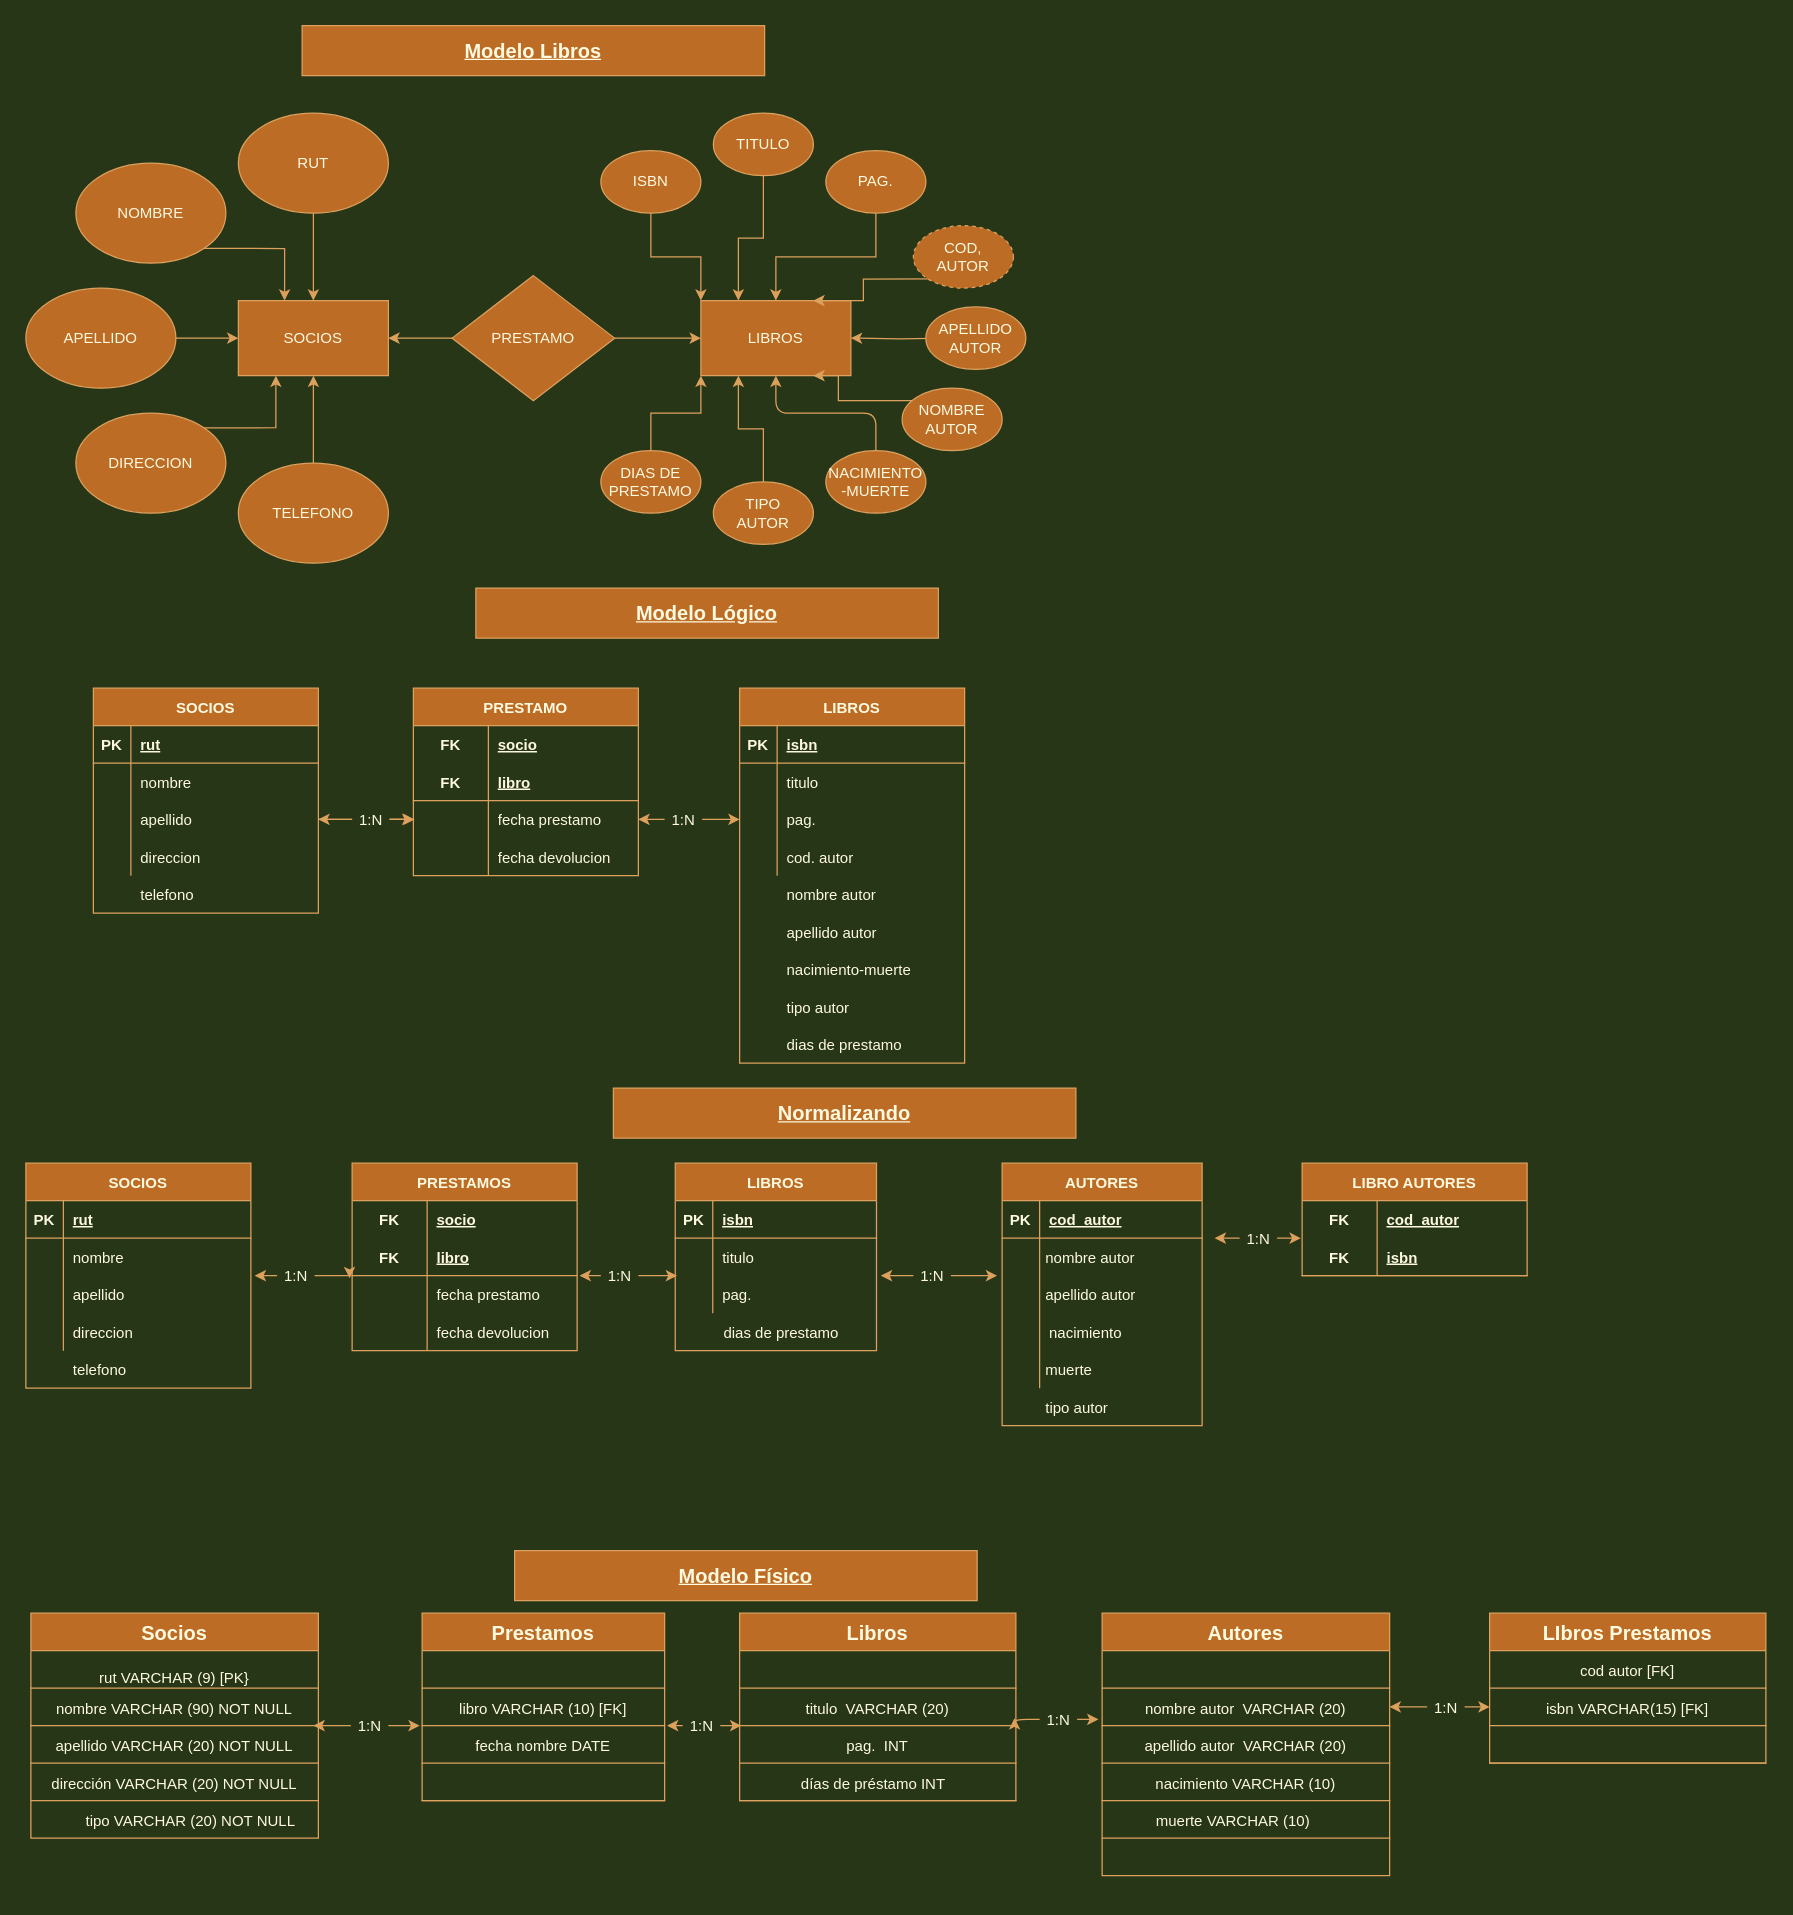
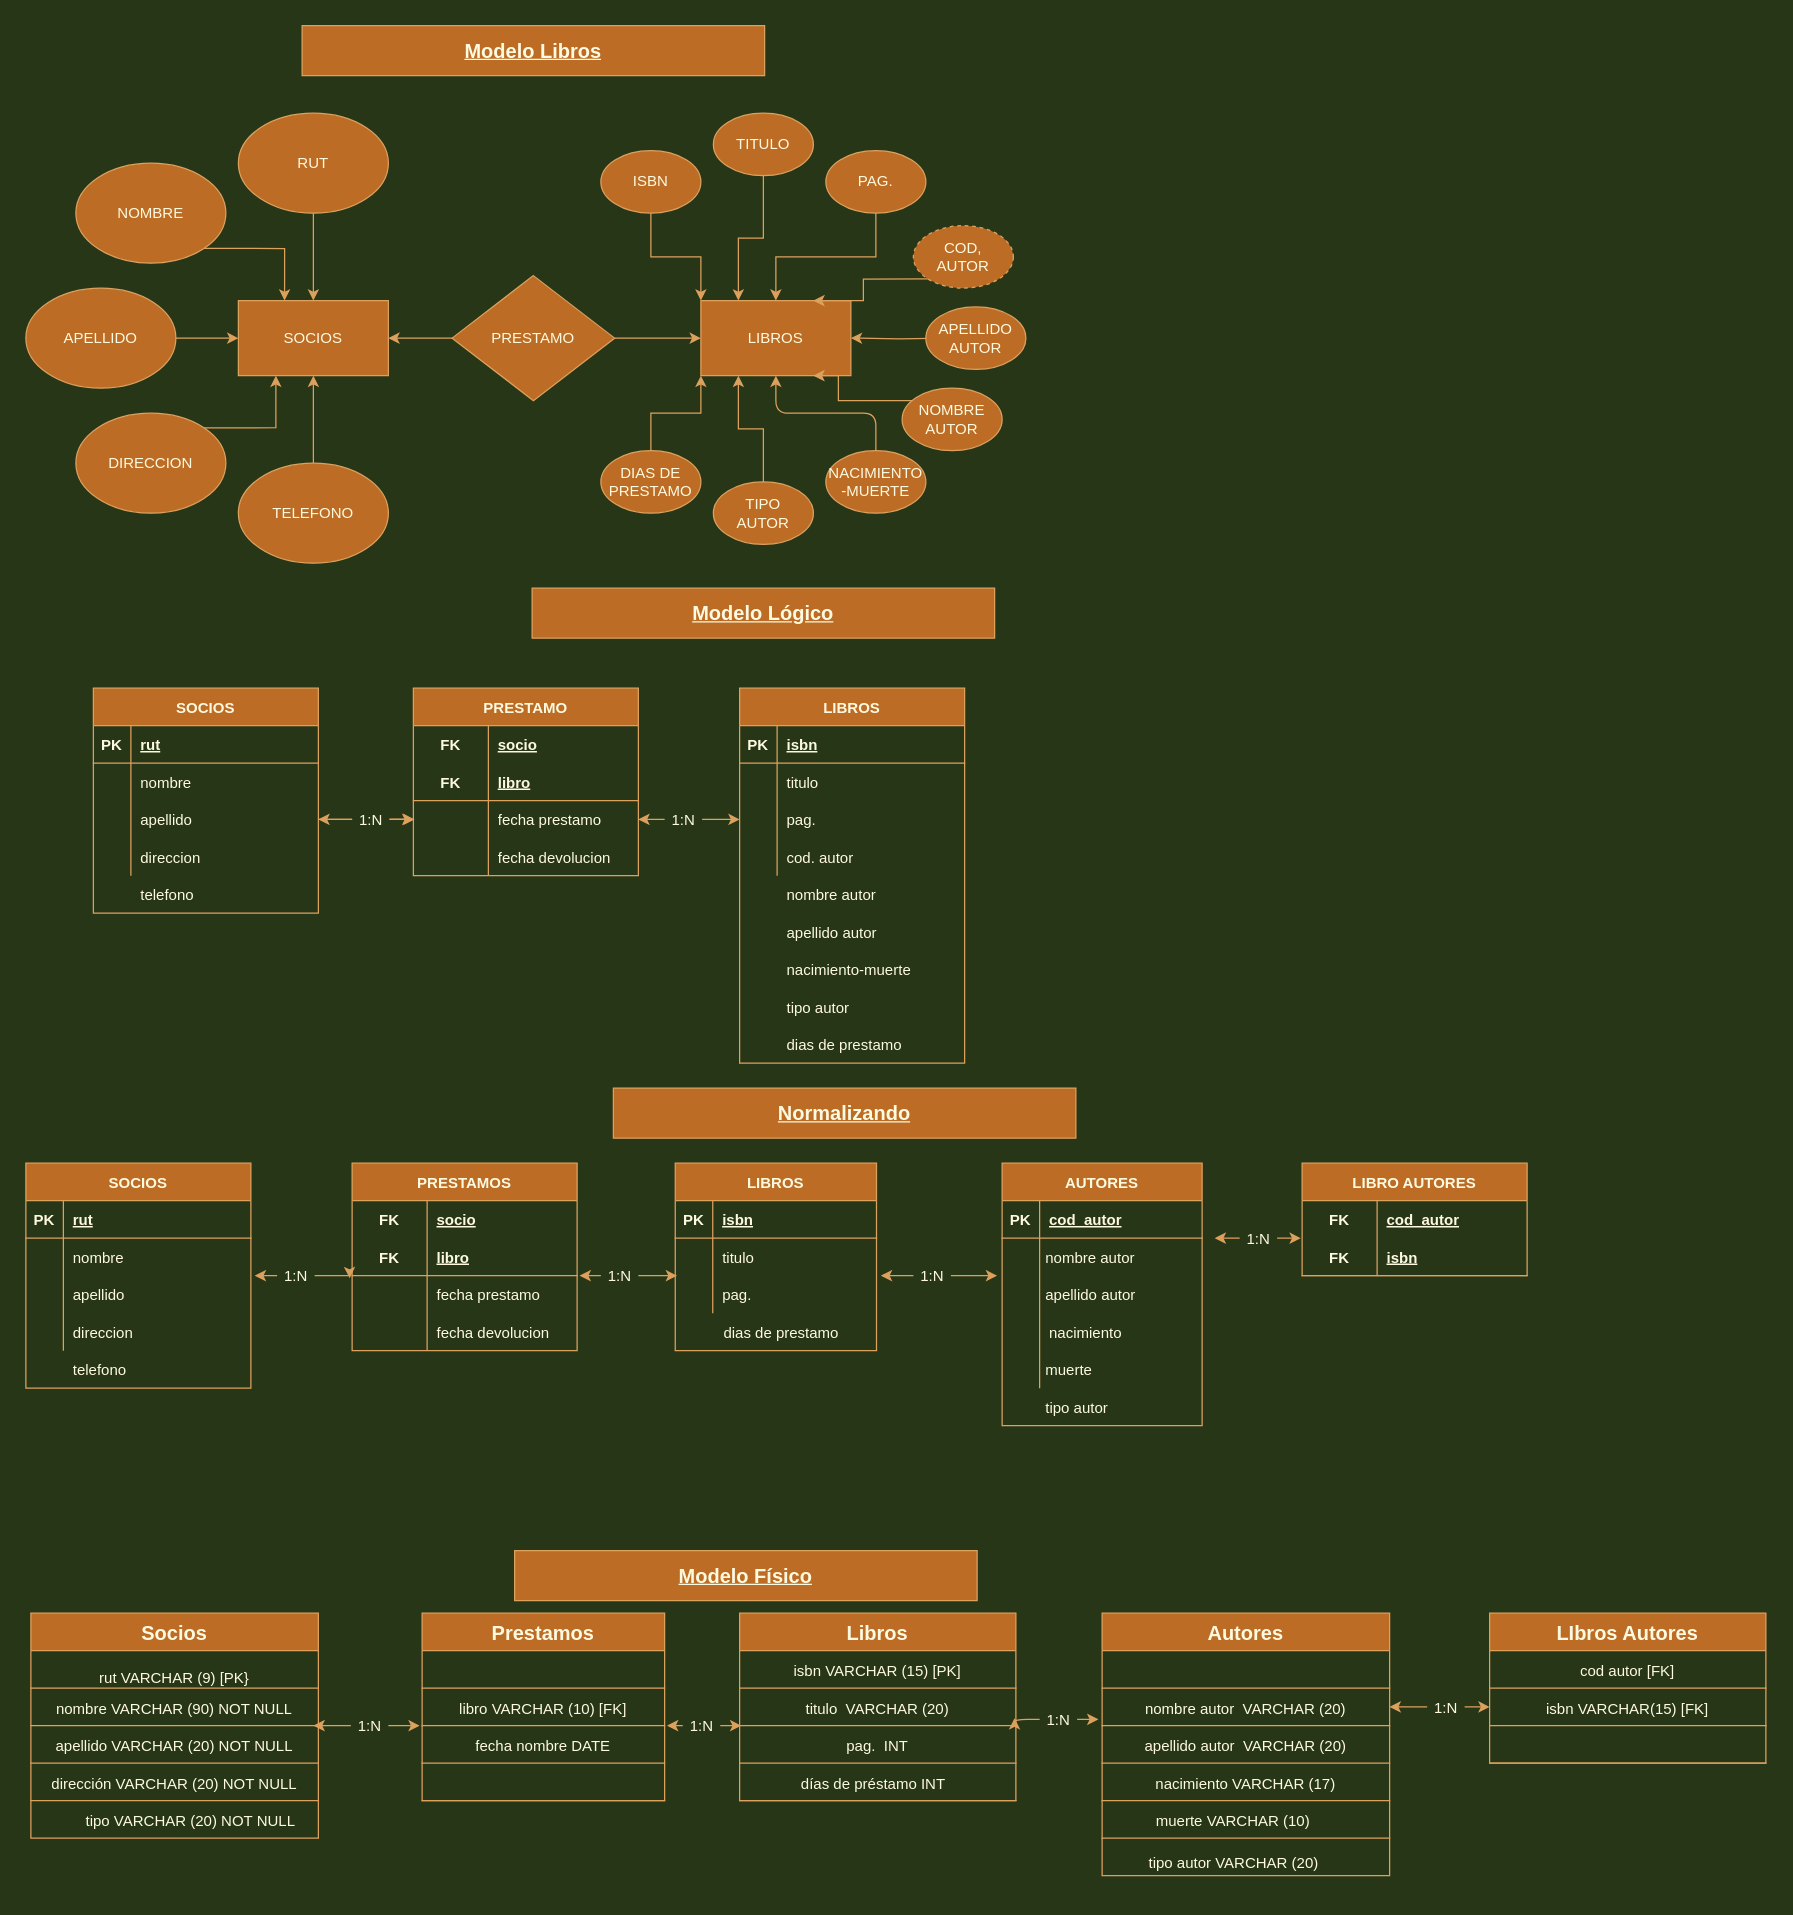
(707, 613) -> (763, 613)
(1627, 1633) -> (1627, 1633)
none -> (878, 1669)
(1246, 1782) -> (1246, 1782)
none -> (1233, 1863)
